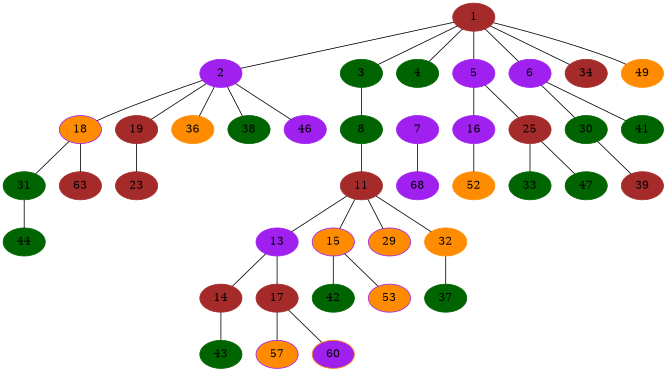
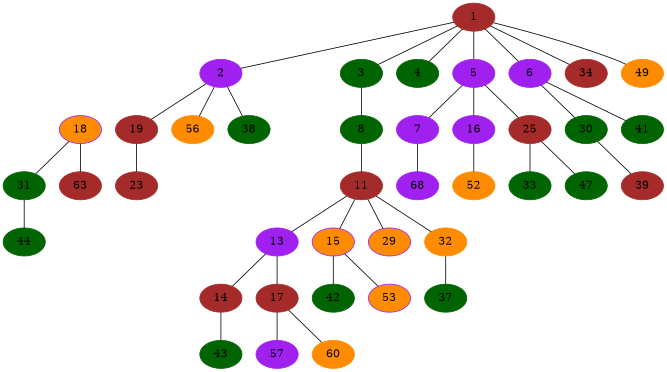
(149, 99) -> none
none -> (446, 101)
(193, 130) -> (193, 130)
(305, 130) -> none
(277, 354) -> (277, 354)
(333, 354) -> (333, 354)
